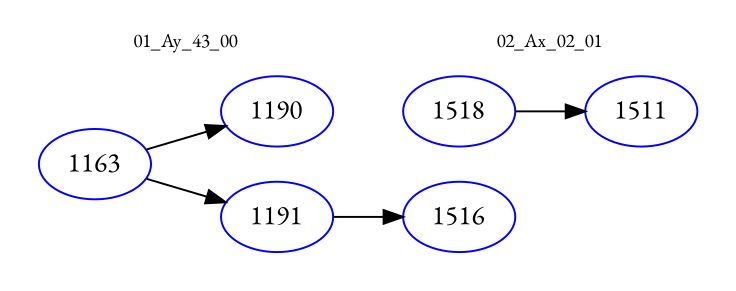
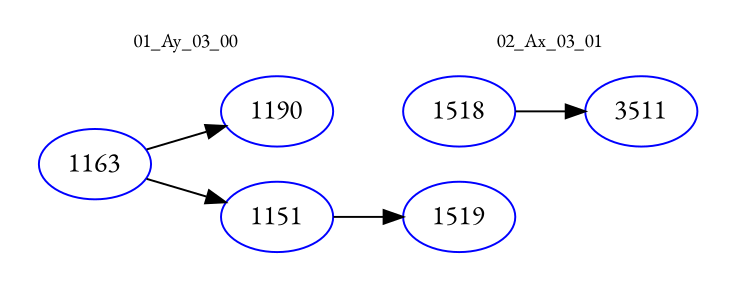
(186, 42) -> (186, 42)
(550, 42) -> (550, 42)
(641, 111) -> (641, 111)
(277, 217) -> (277, 217)
(459, 217) -> (459, 217)
